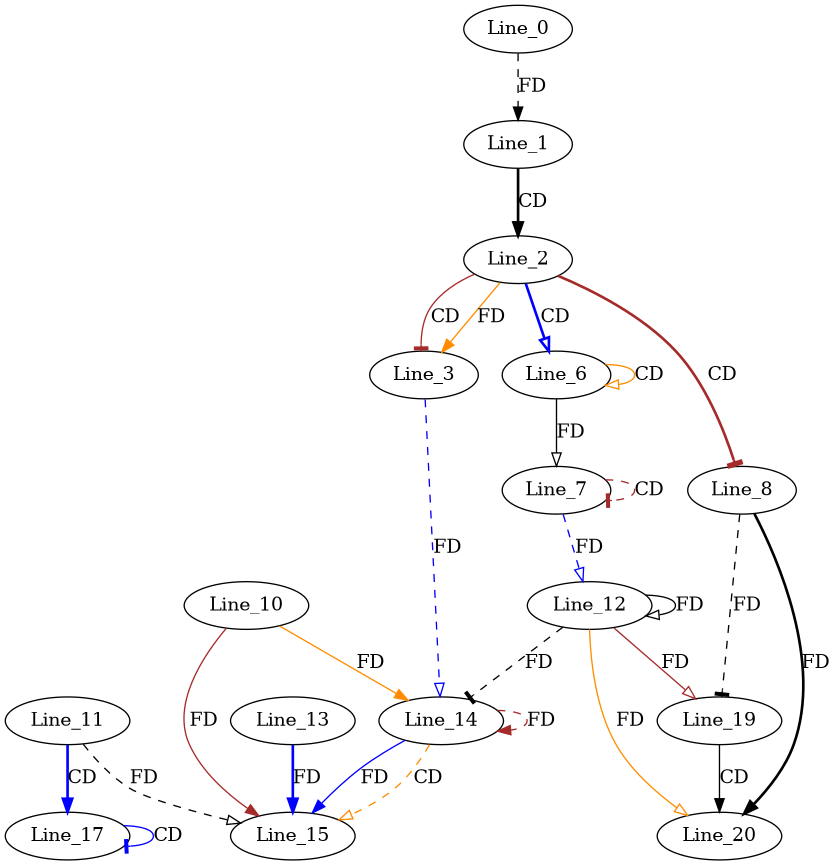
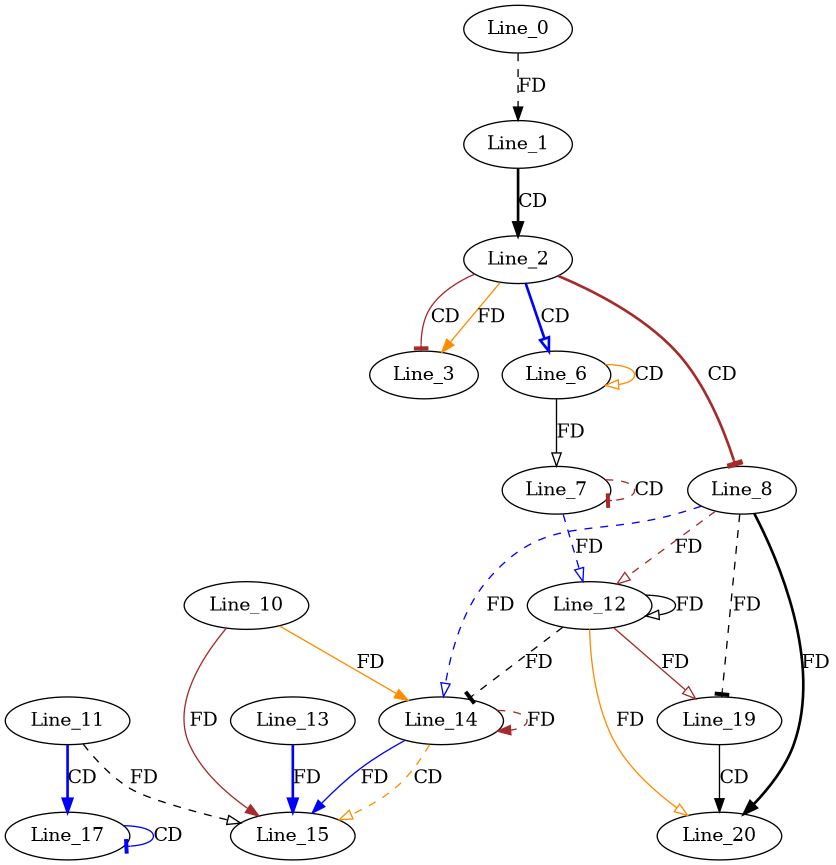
(432, 541) -> (534, 543)
none -> (672, 544)
